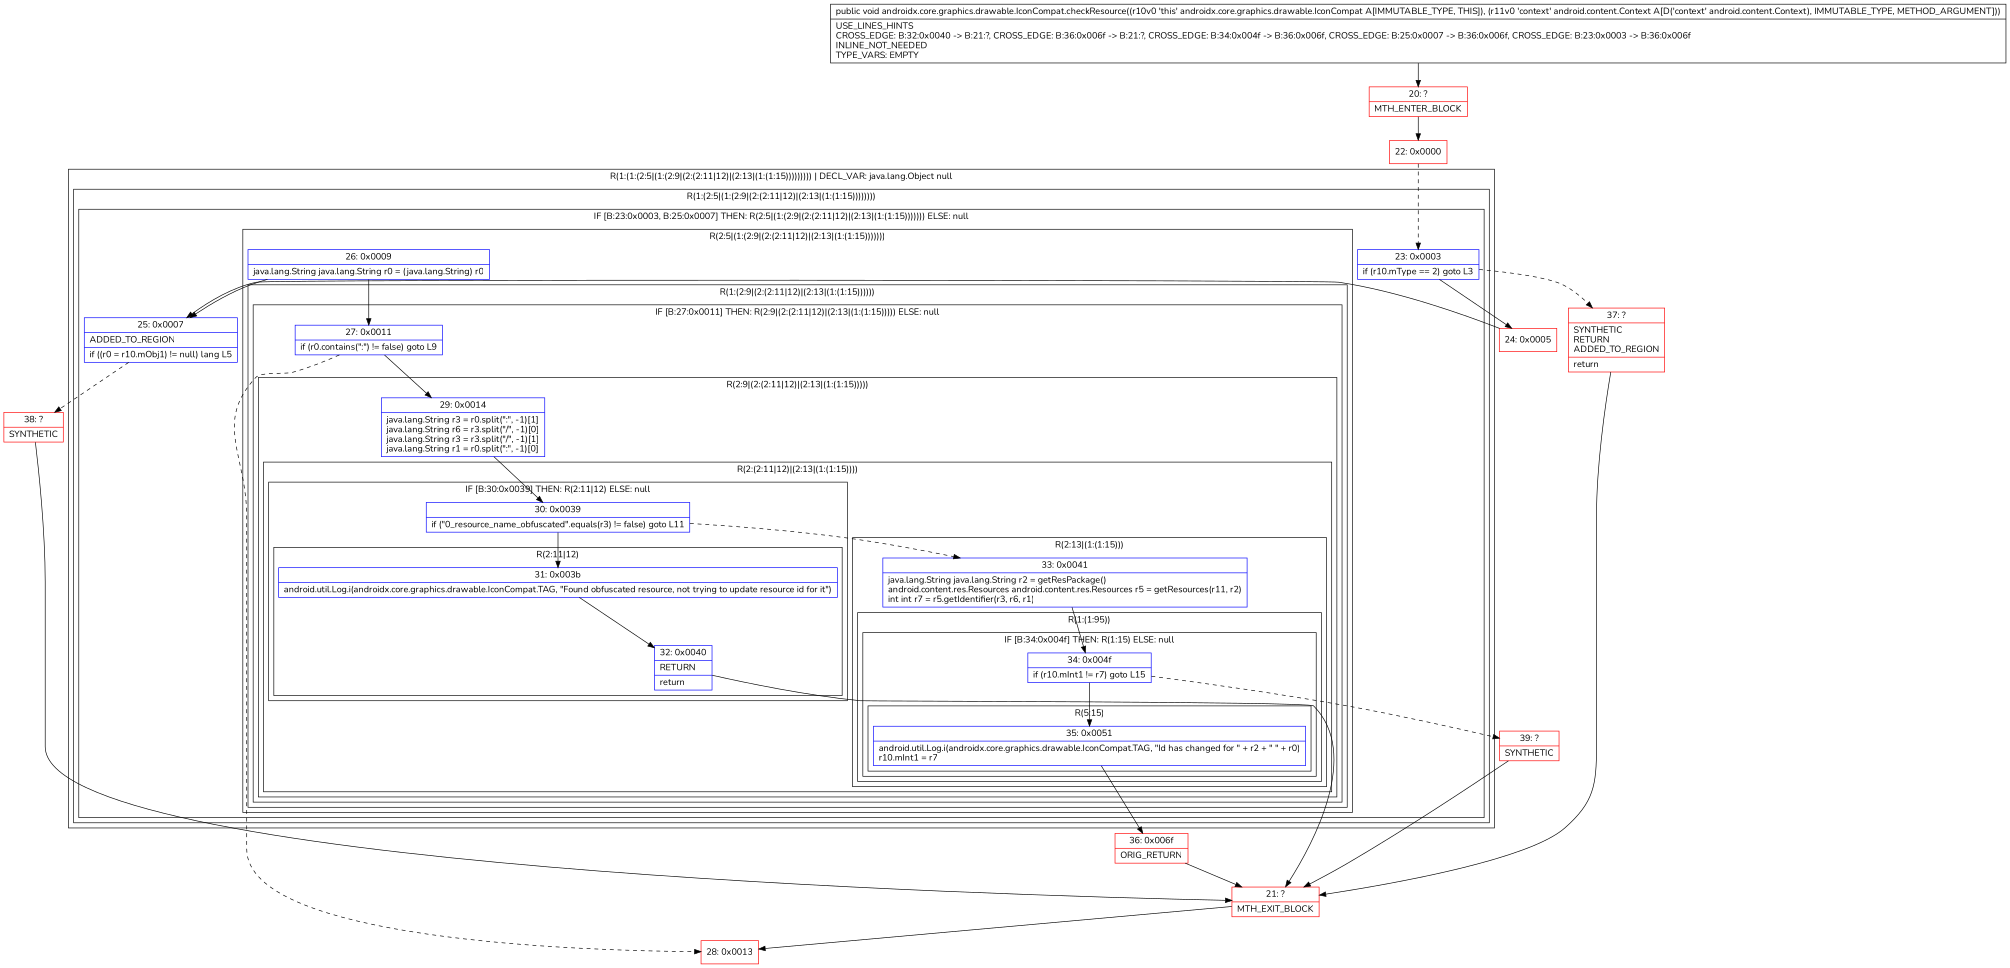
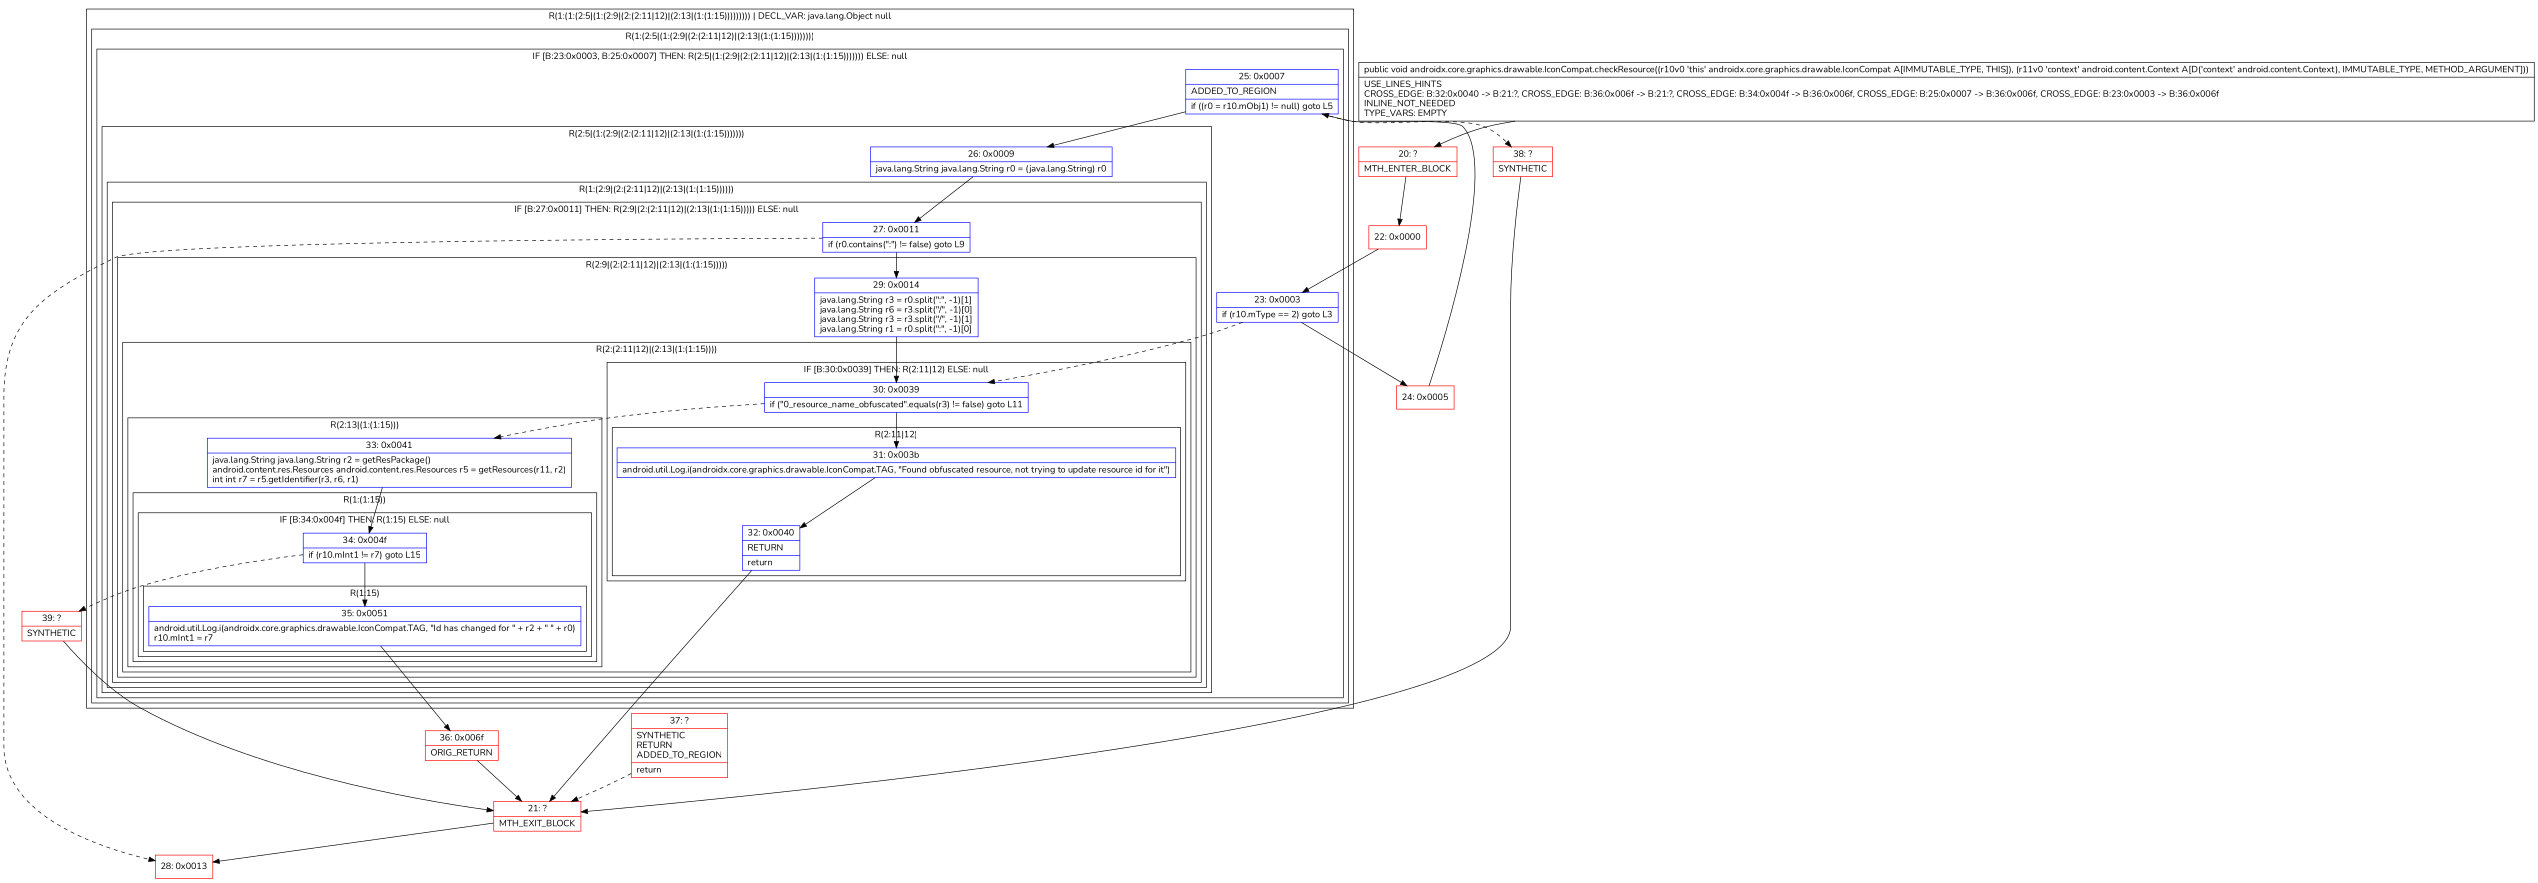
(1418, 203) -> (1338, 272)
(1537, 277) -> (1120, 357)
(230, 294) -> (1110, 131)
(161, 355) -> (1262, 106)
(1090, 620) -> (365, 500)
(1090, 713) -> (365, 594)
(1596, 729) -> (605, 787)
